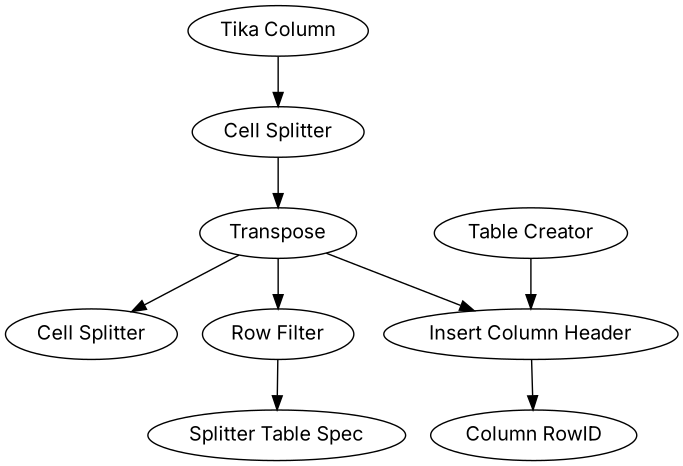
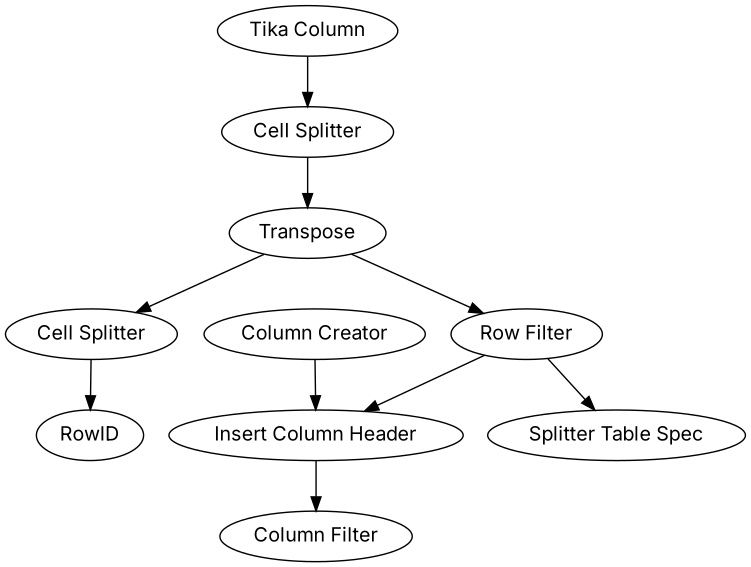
(531, 233) -> (315, 334)
(393, 279) -> (431, 380)
none -> (90, 435)
(534, 435) -> (316, 536)
